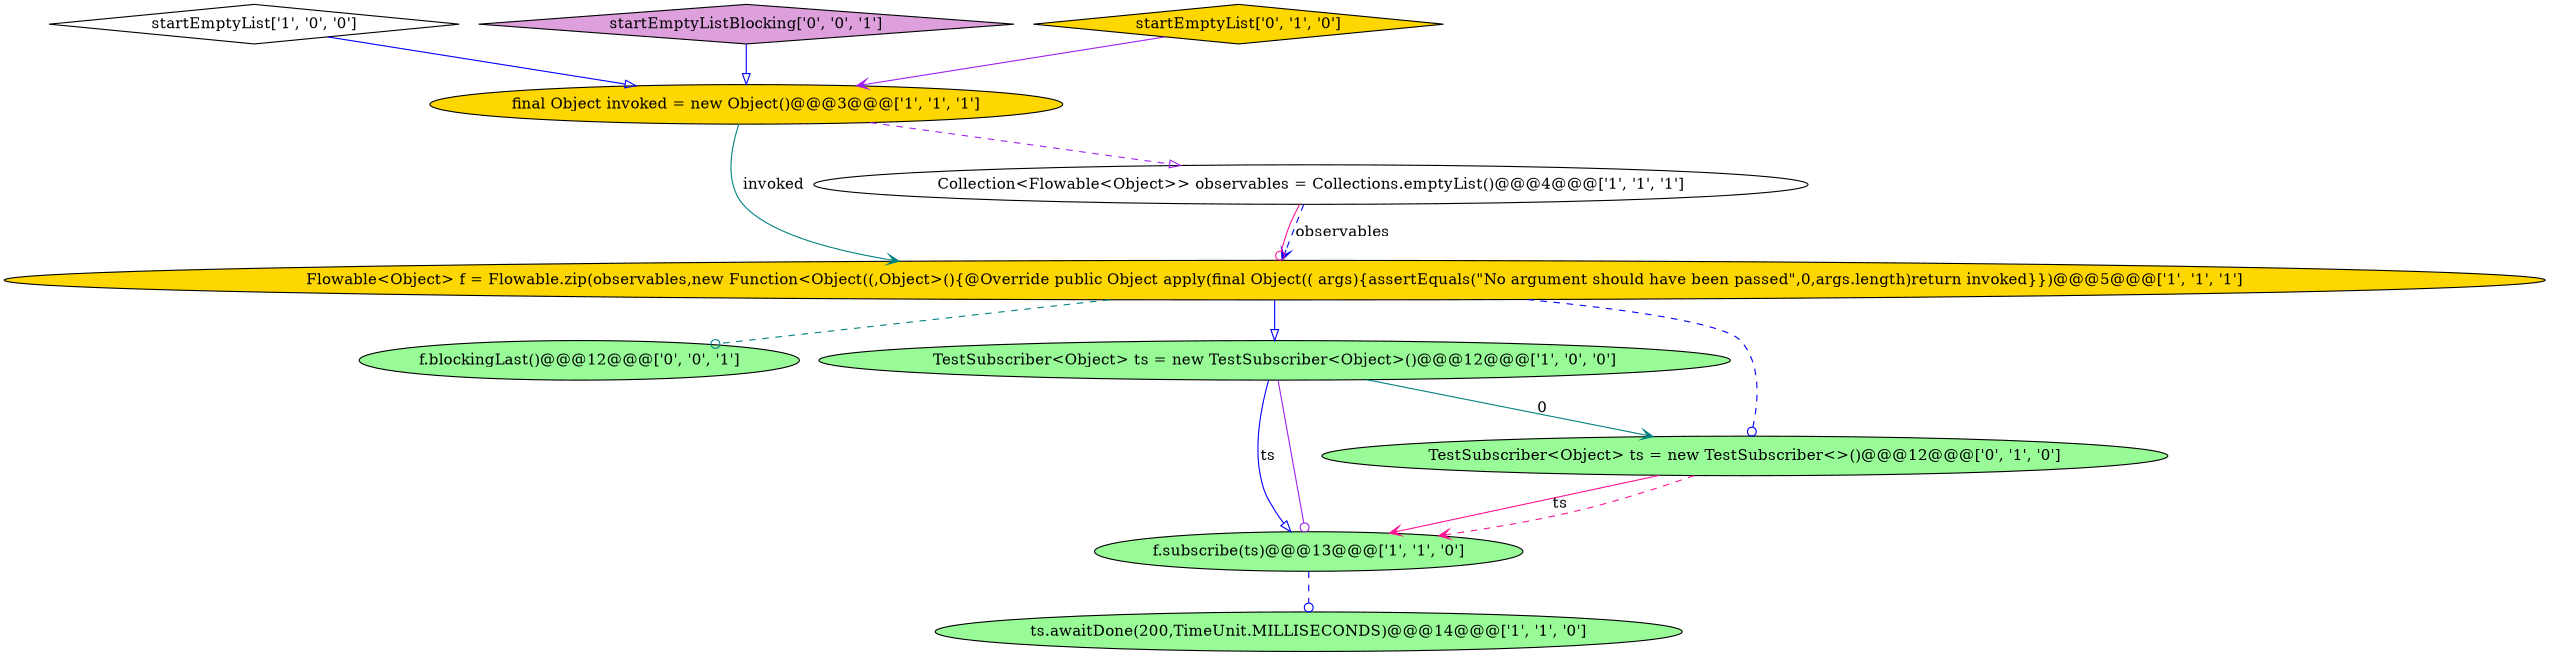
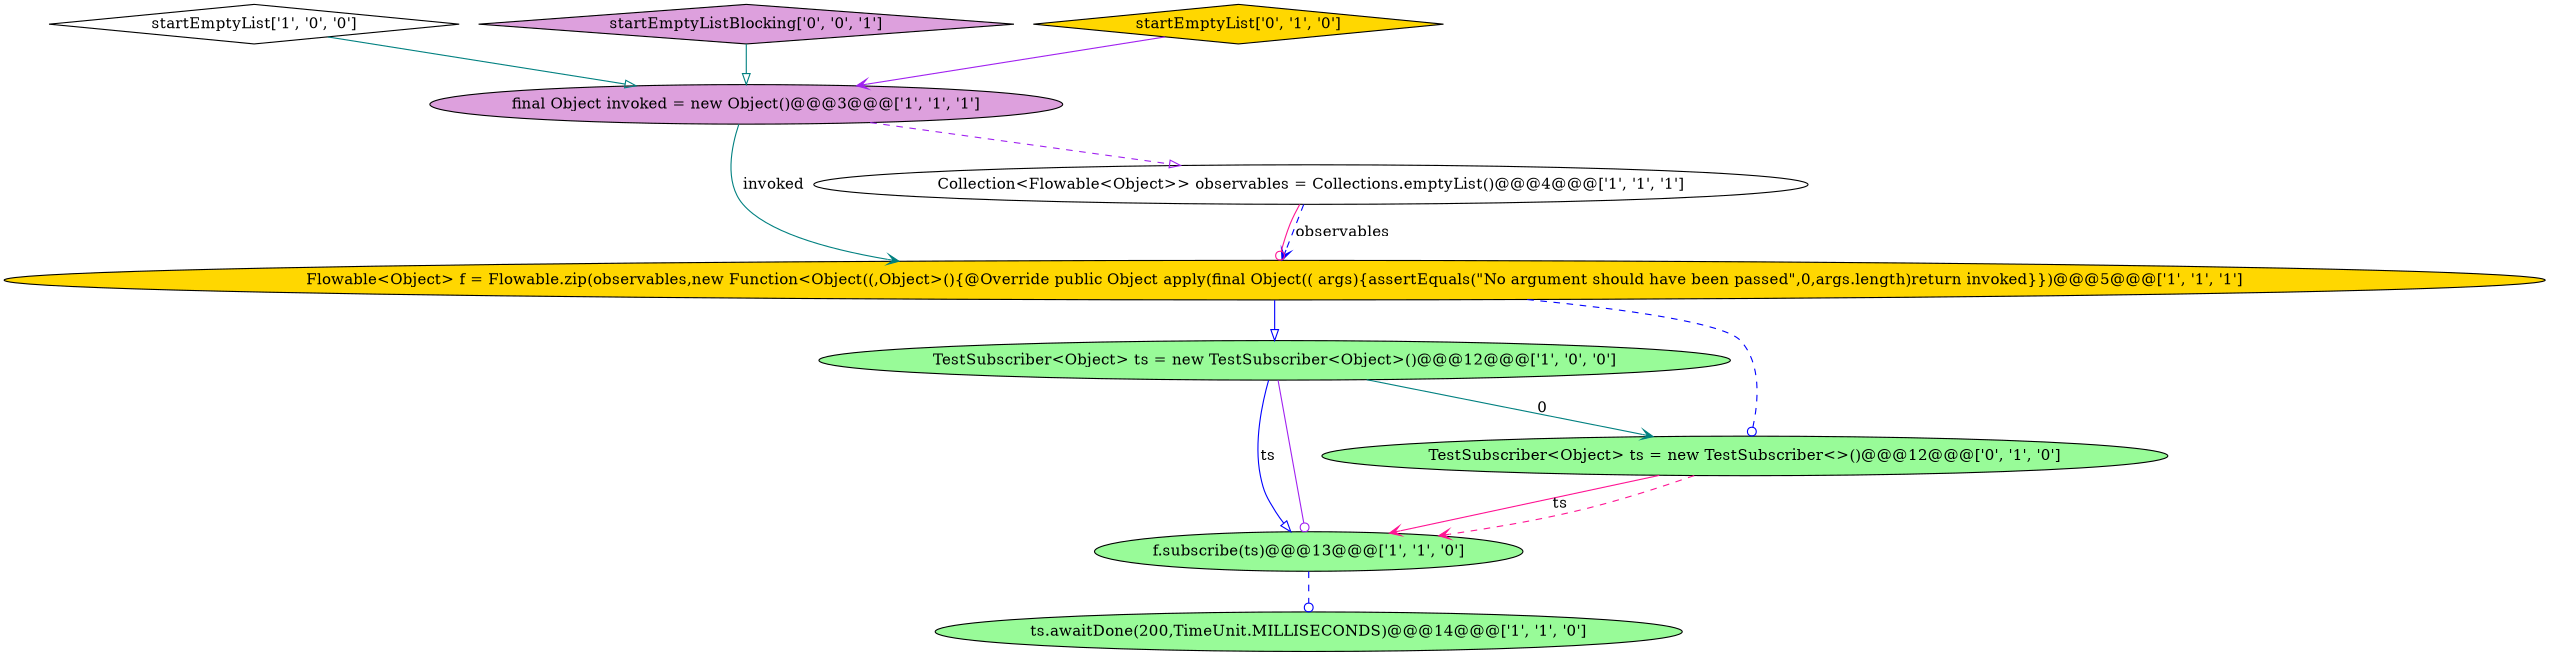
(746, 59) -> (746, 59)
(476, 61) -> (476, 61)
(746, 104) -> (746, 104)
(579, 360) -> none
